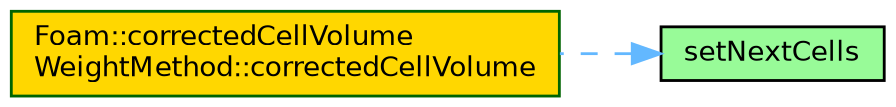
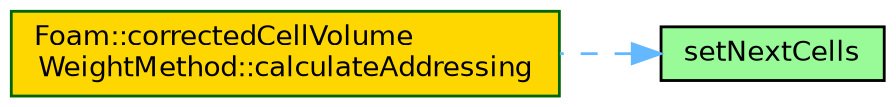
(285, 54) -> (285, 54)
